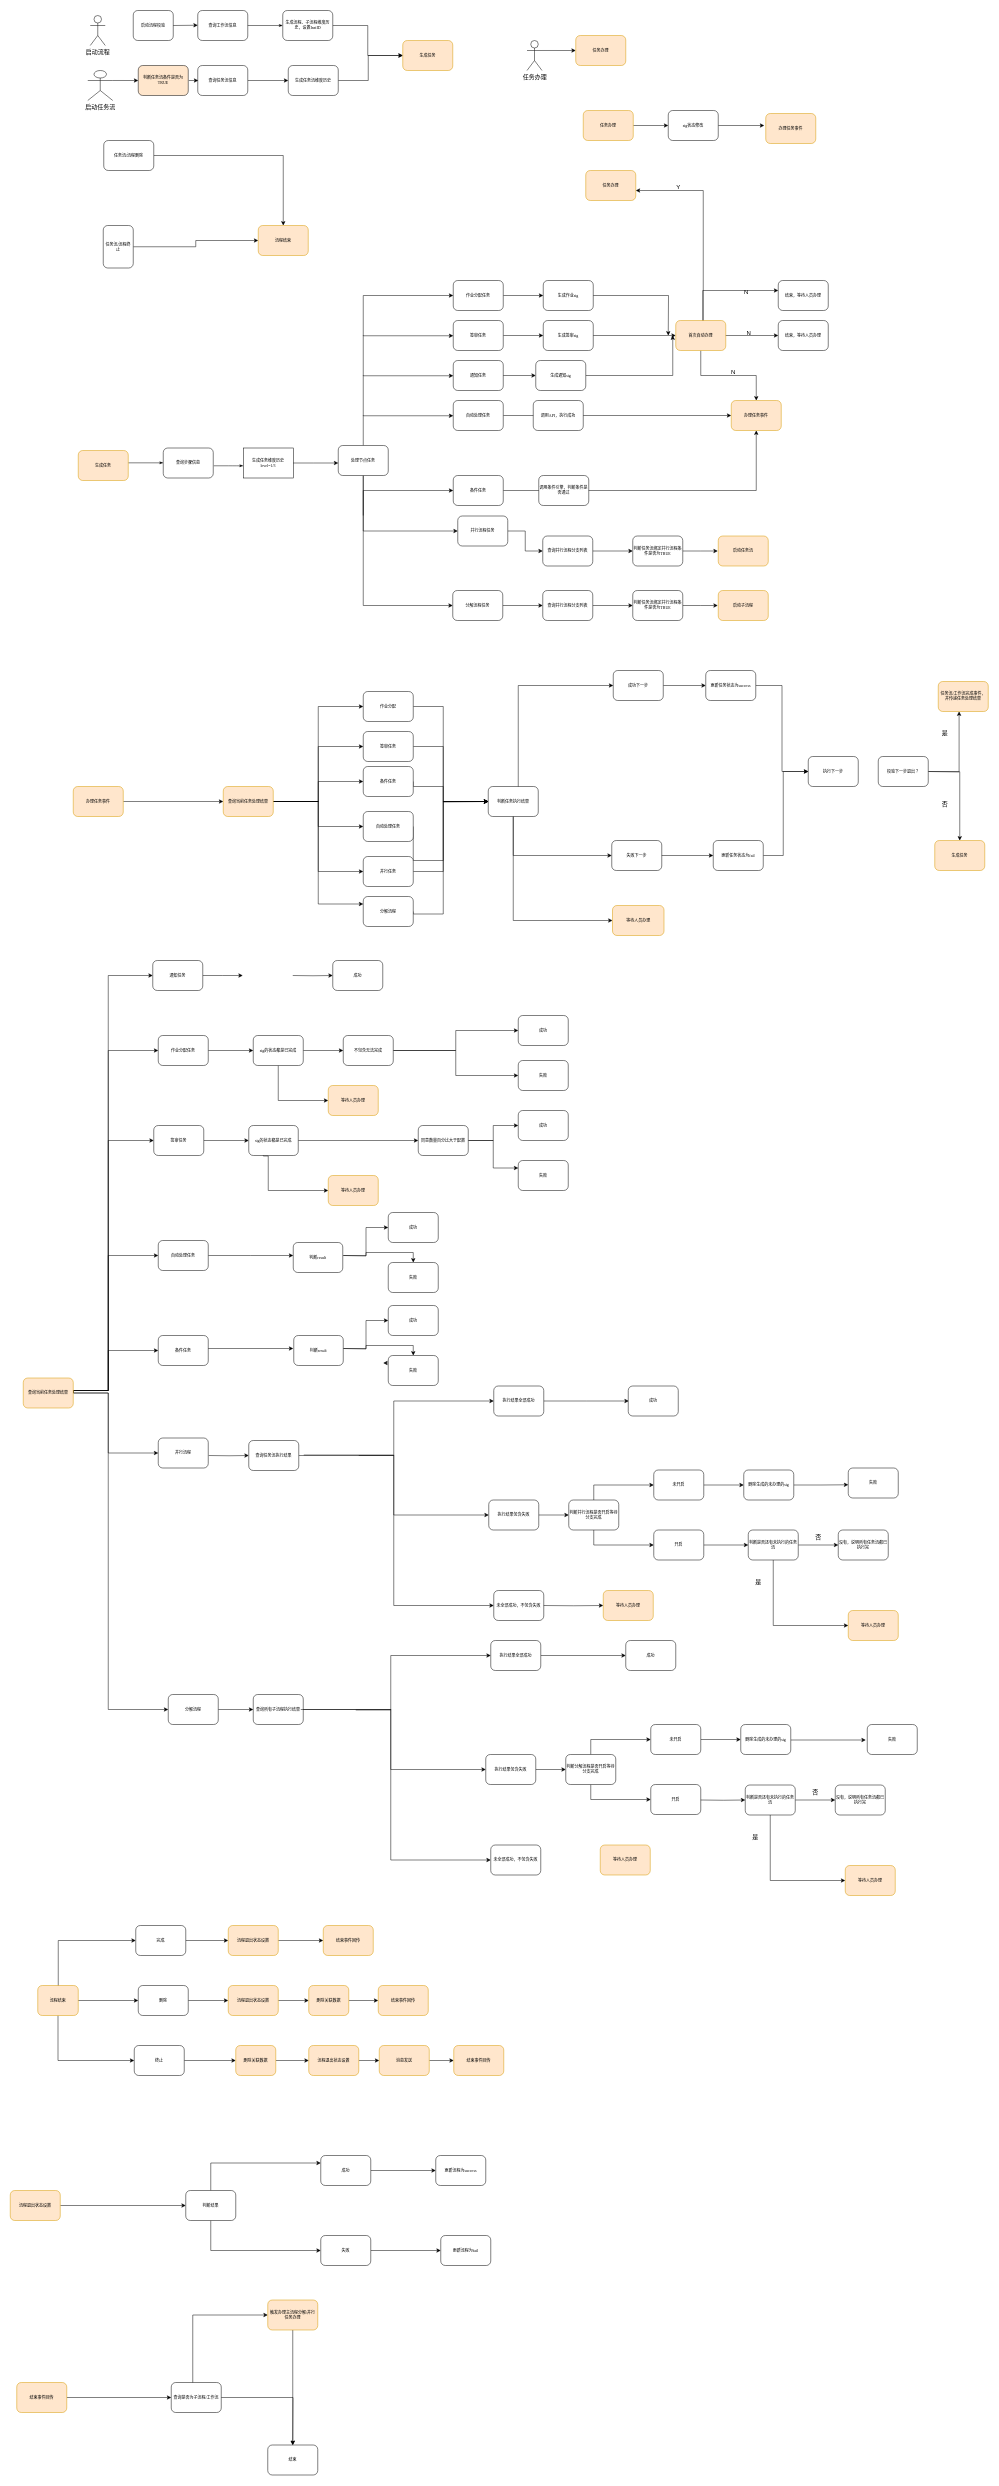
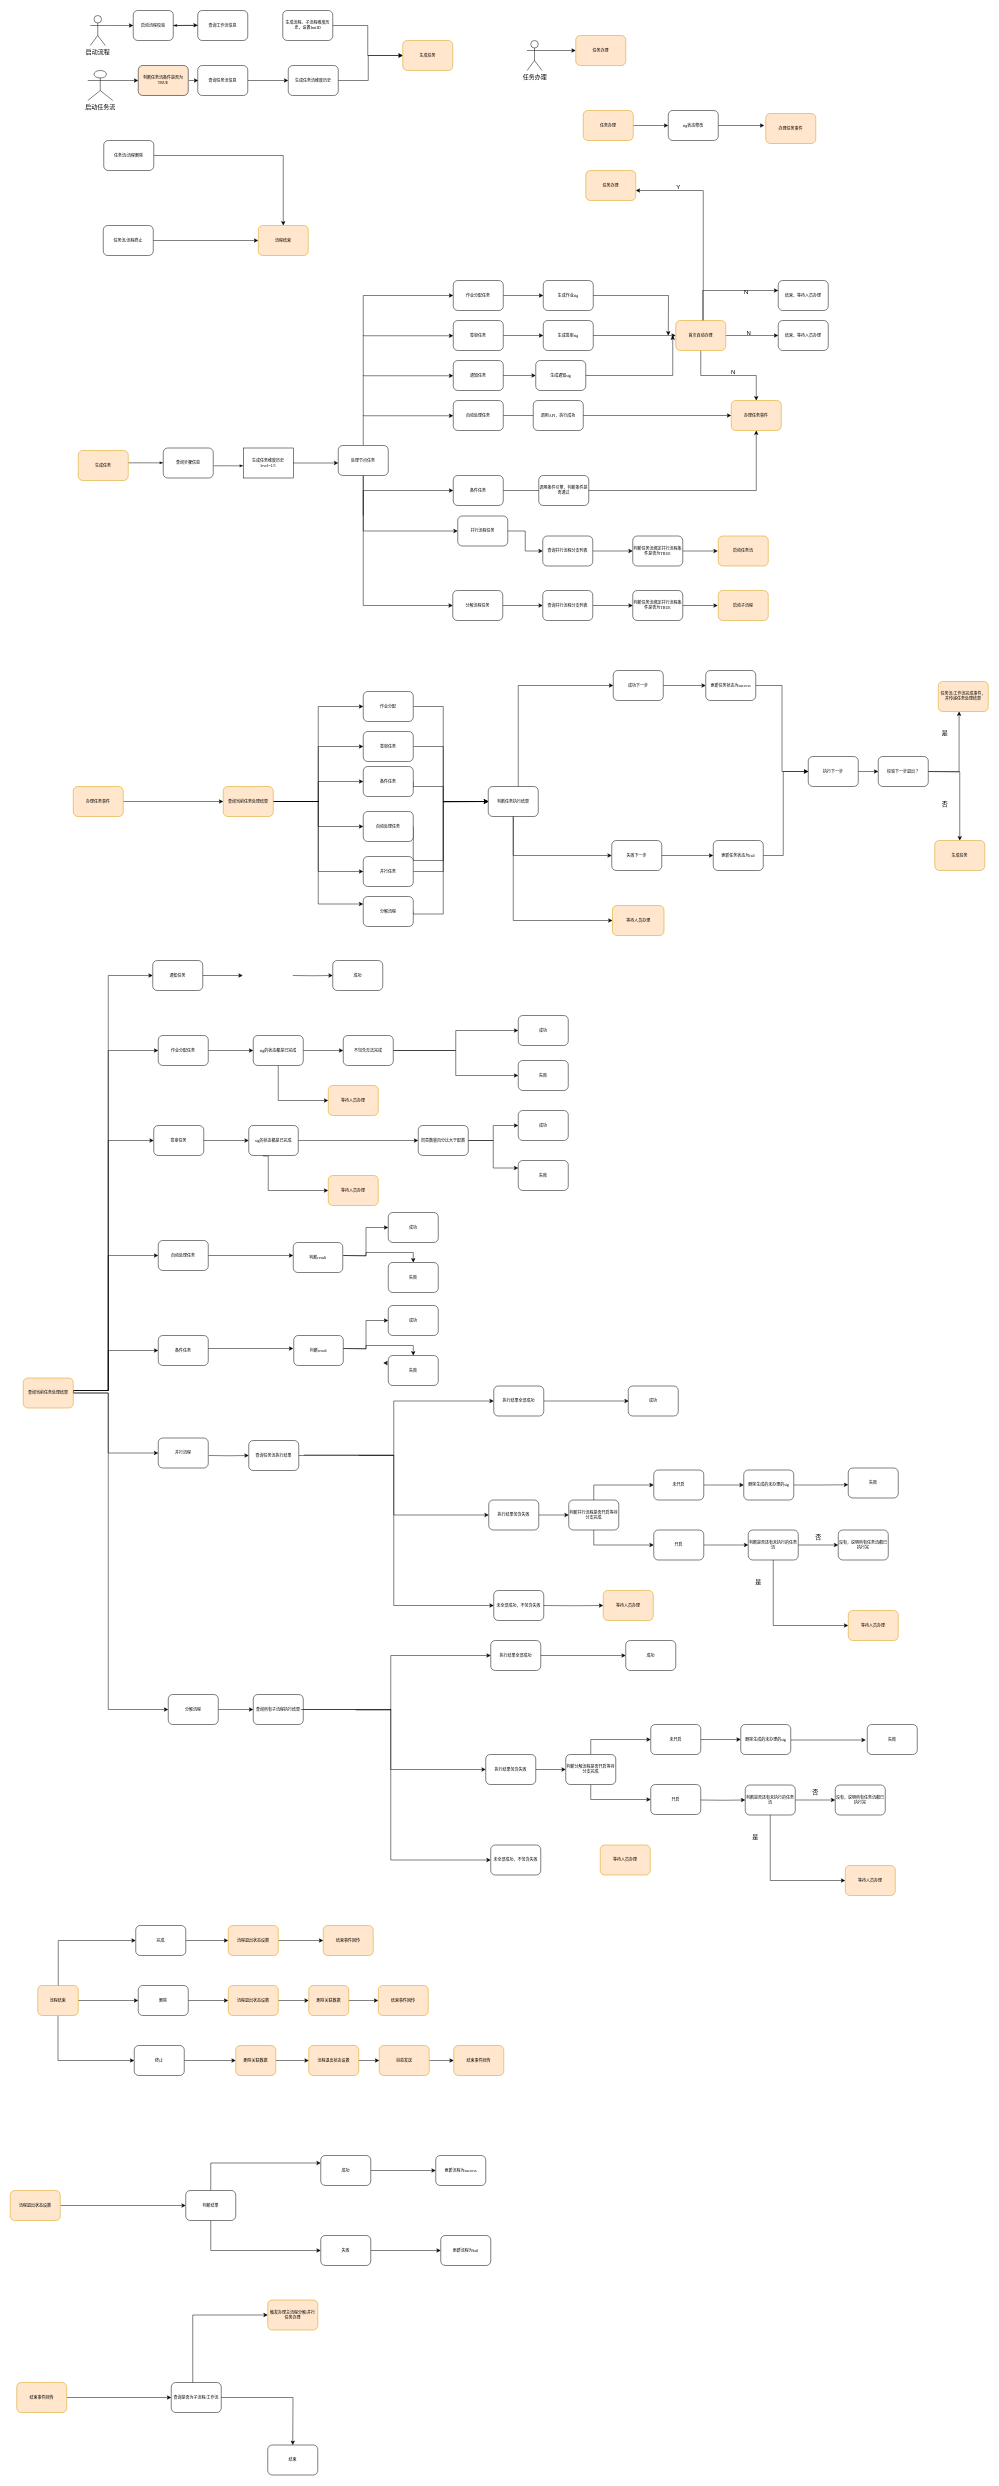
none -> (128, 25)
(264, 25) -> (197, 25)
(118, 247) -> (128, 240)
none -> (873, 771)
(293, 2362) -> none
